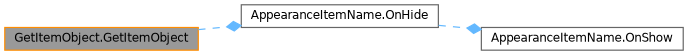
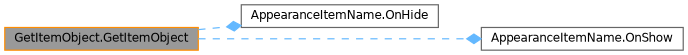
(453, 27) -> (332, 39)
